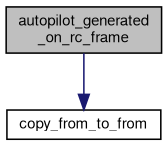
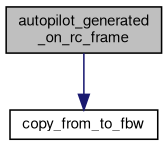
(84, 125) -> (84, 125)
